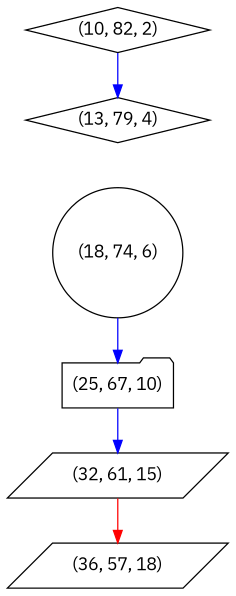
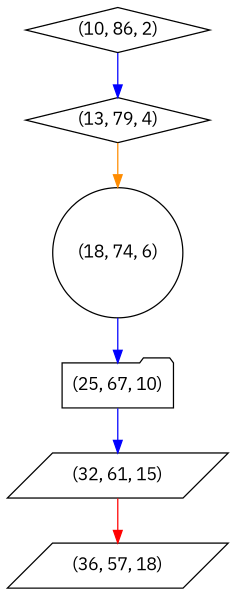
(118, 30) -> (118, 30)
none -> (118, 159)
